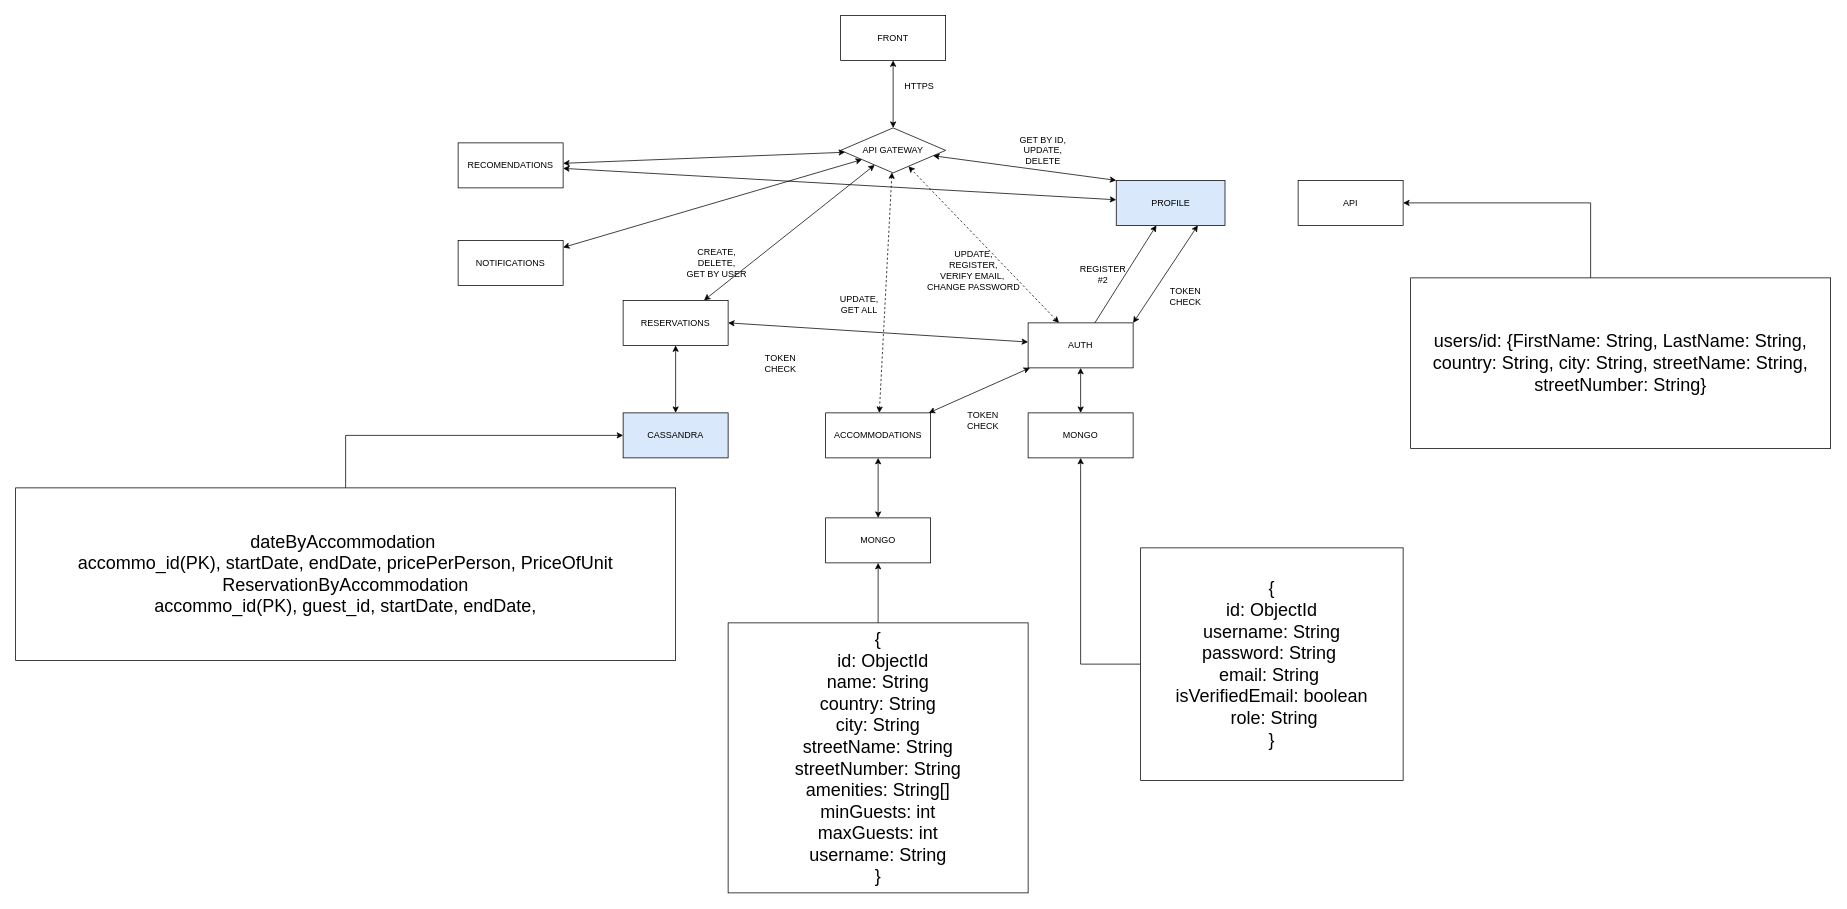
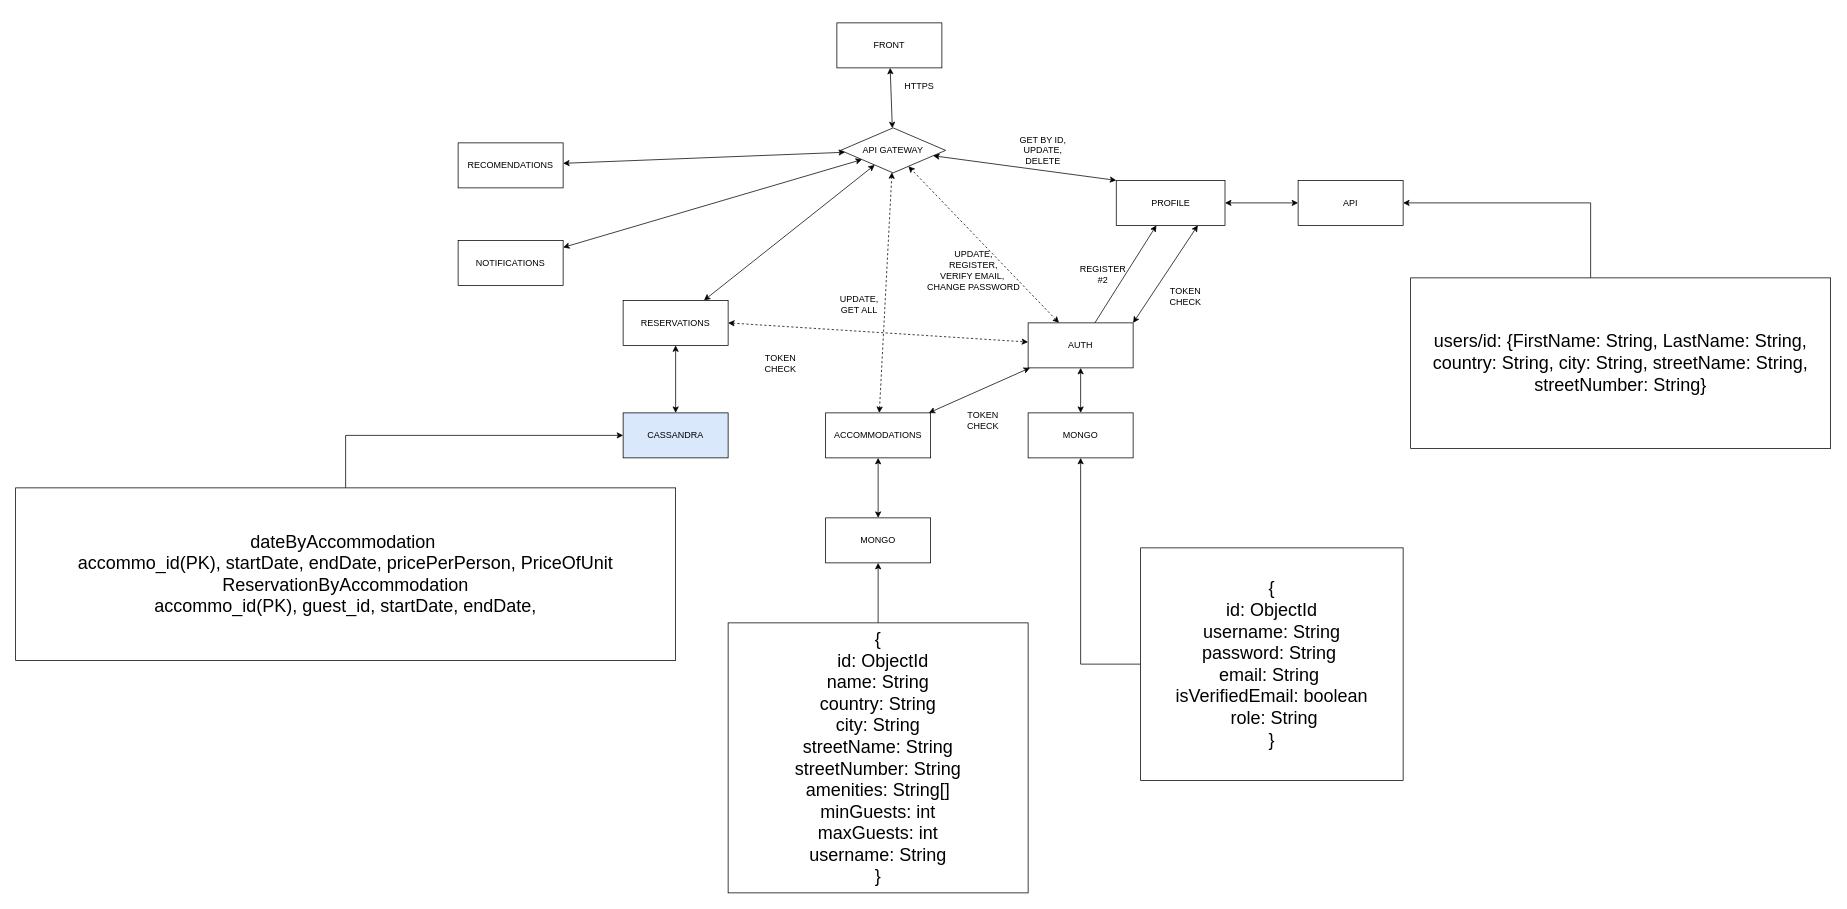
(893, 38) -> (889, 45)
(676, 175) -> (1291, 203)
(1170, 203) -> (1170, 203)
(717, 263) -> none
(876, 332) -> (876, 332)
